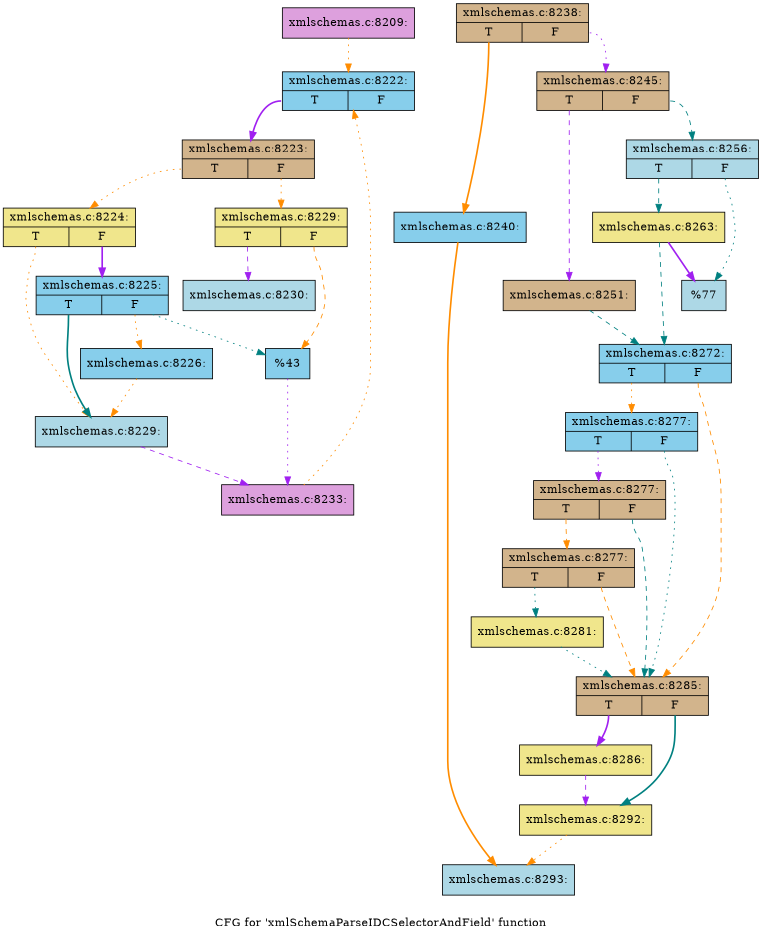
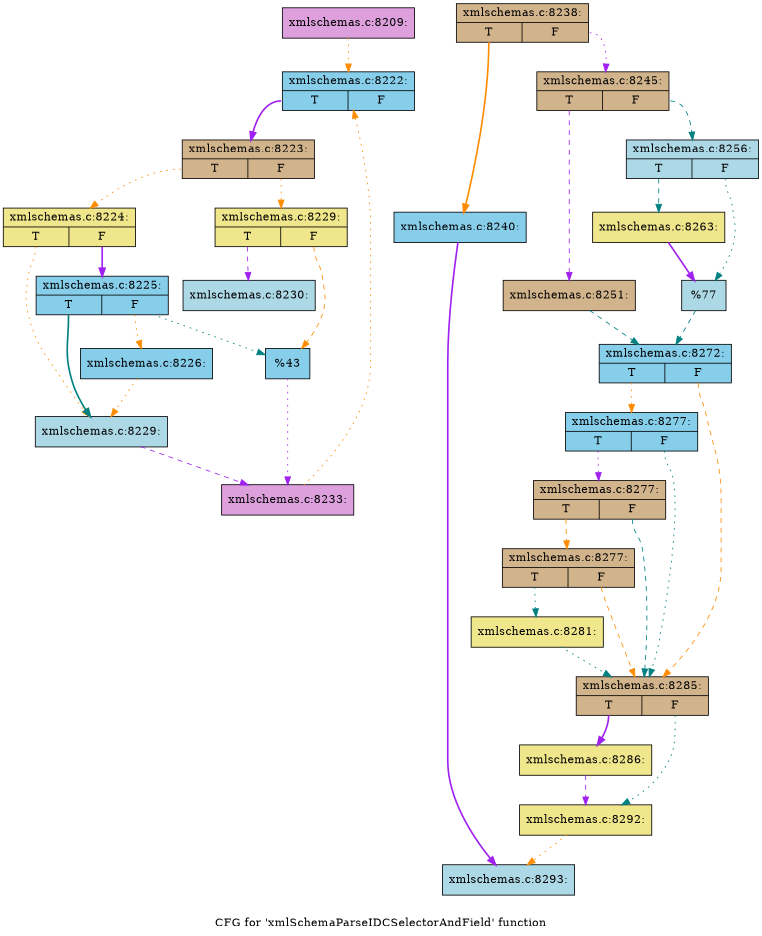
(662, 289) -> (688, 324)
(448, 556) -> (448, 556)
(666, 766) -> (666, 766)
